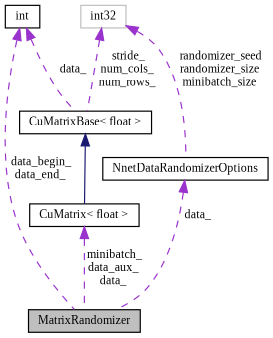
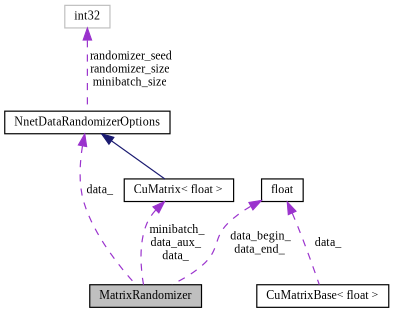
(23, 17) -> (282, 190)
(93, 75) -> none
(85, 175) -> (138, 160)
